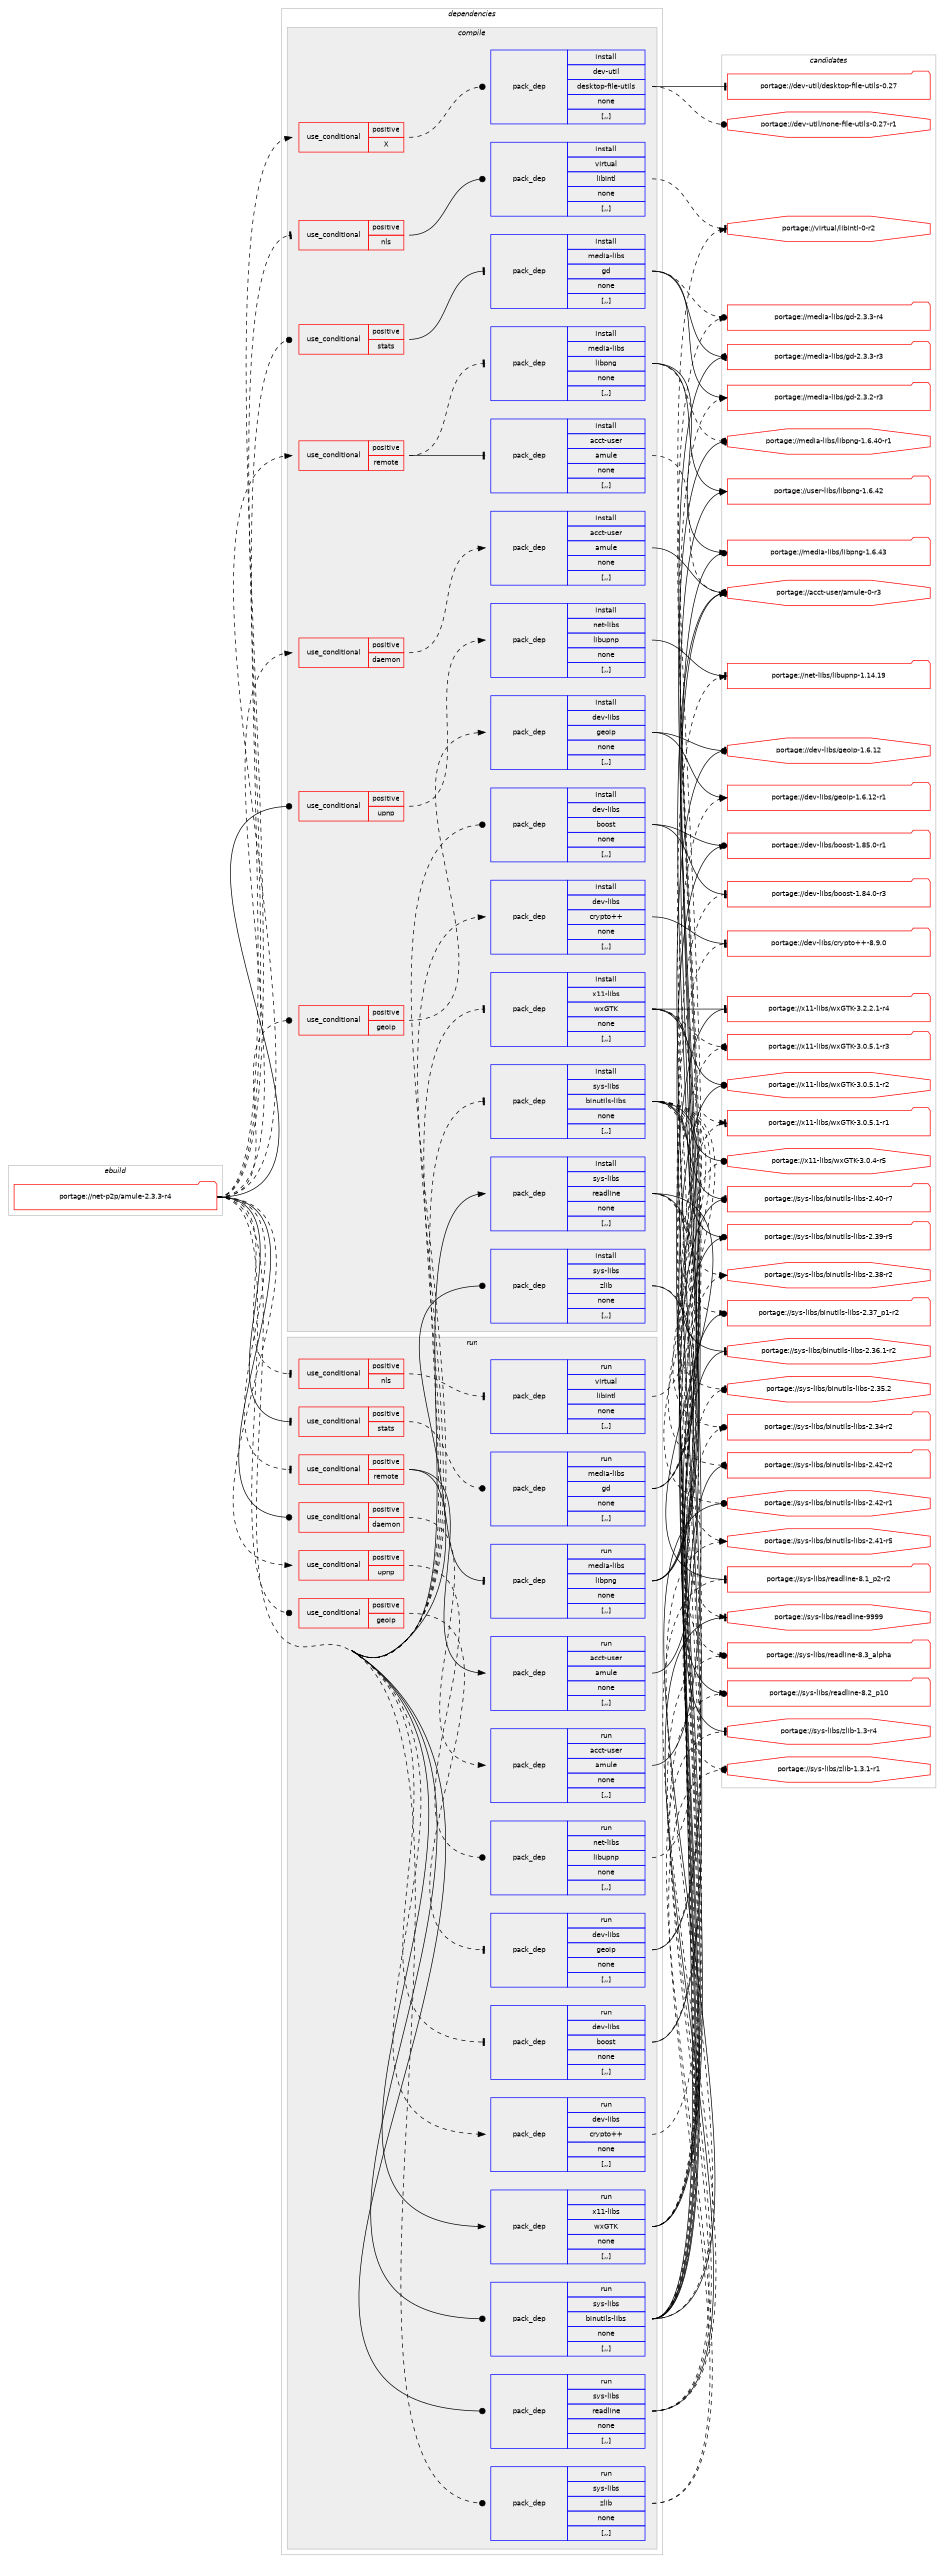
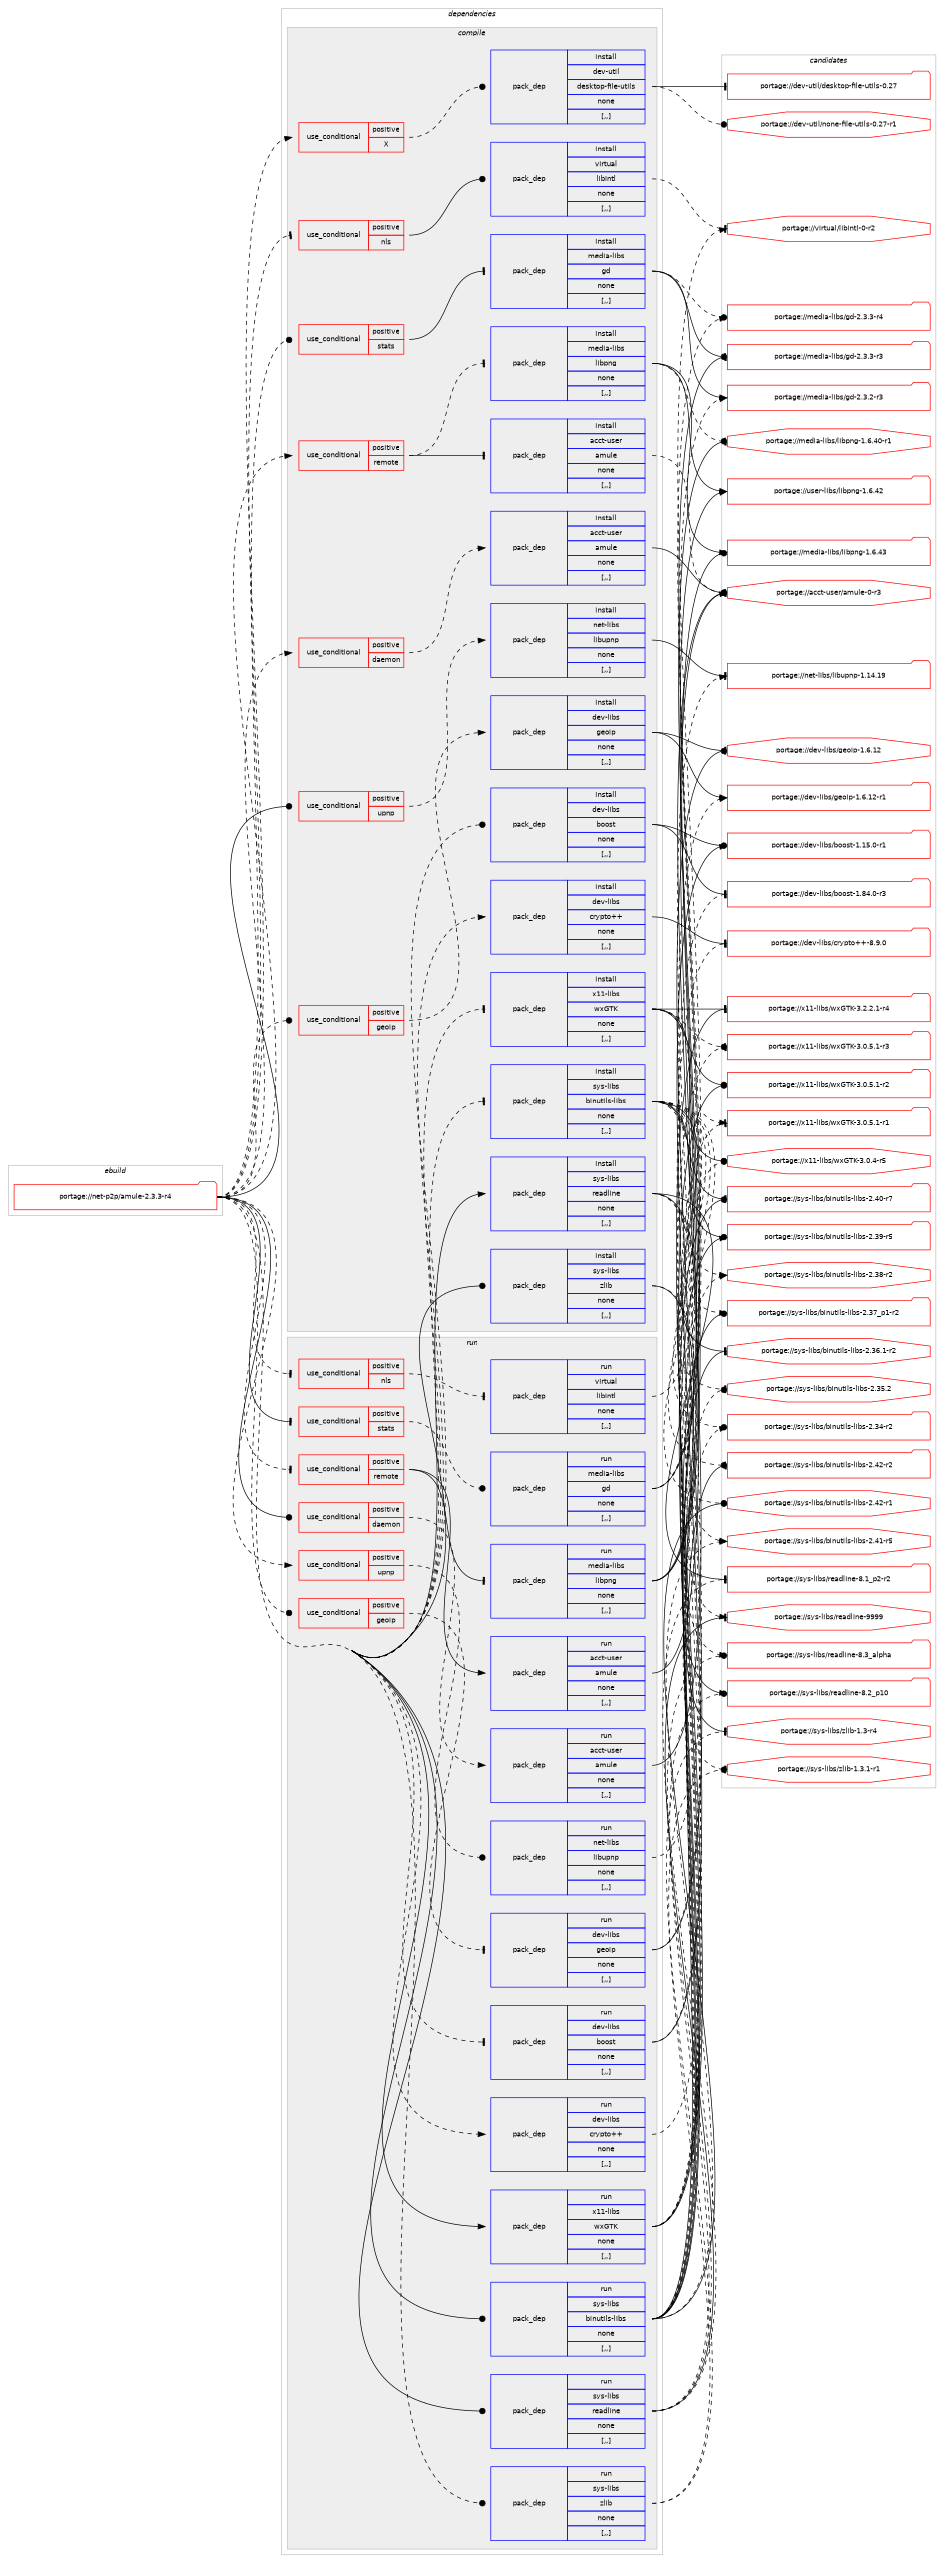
(829, 846) -> (829, 846)
(829, 1085) -> (829, 1085)
